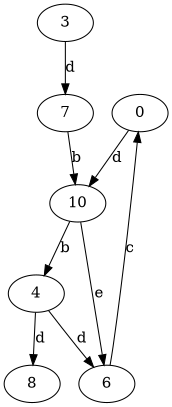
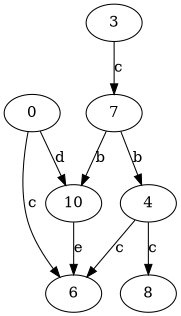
(71, 68) -> (118, 68)
(59, 244) -> (129, 153)
(125, 254) -> (24, 204)
(40, 339) -> (153, 248)
(82, 339) -> (119, 248)
